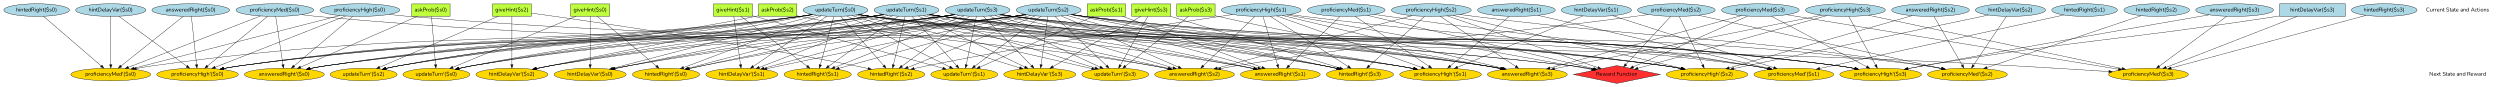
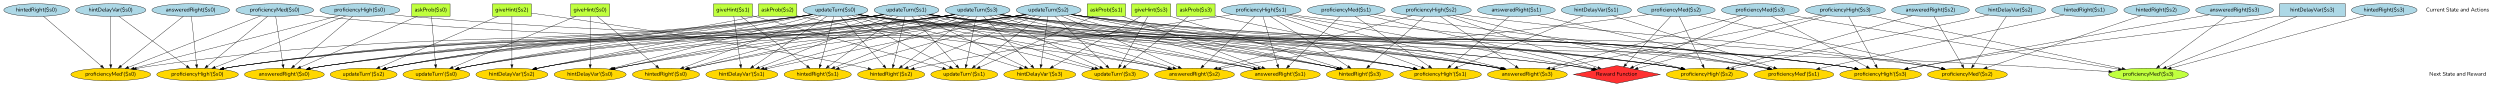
(2149, 74) -> (2149, 74)
